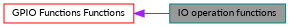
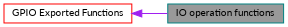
(69, 13) -> (68, 13)
